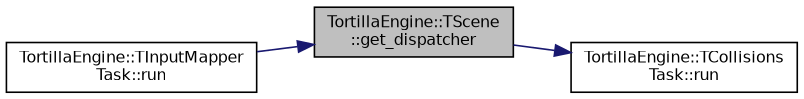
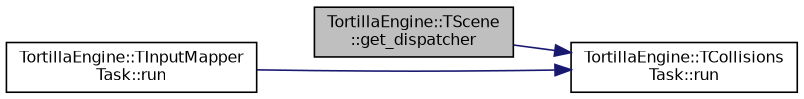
(277, 49) -> (406, 71)
